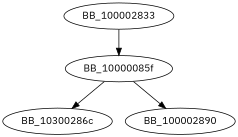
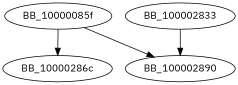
(119, 39) -> (180, 39)
(58, 121) -> (58, 69)
